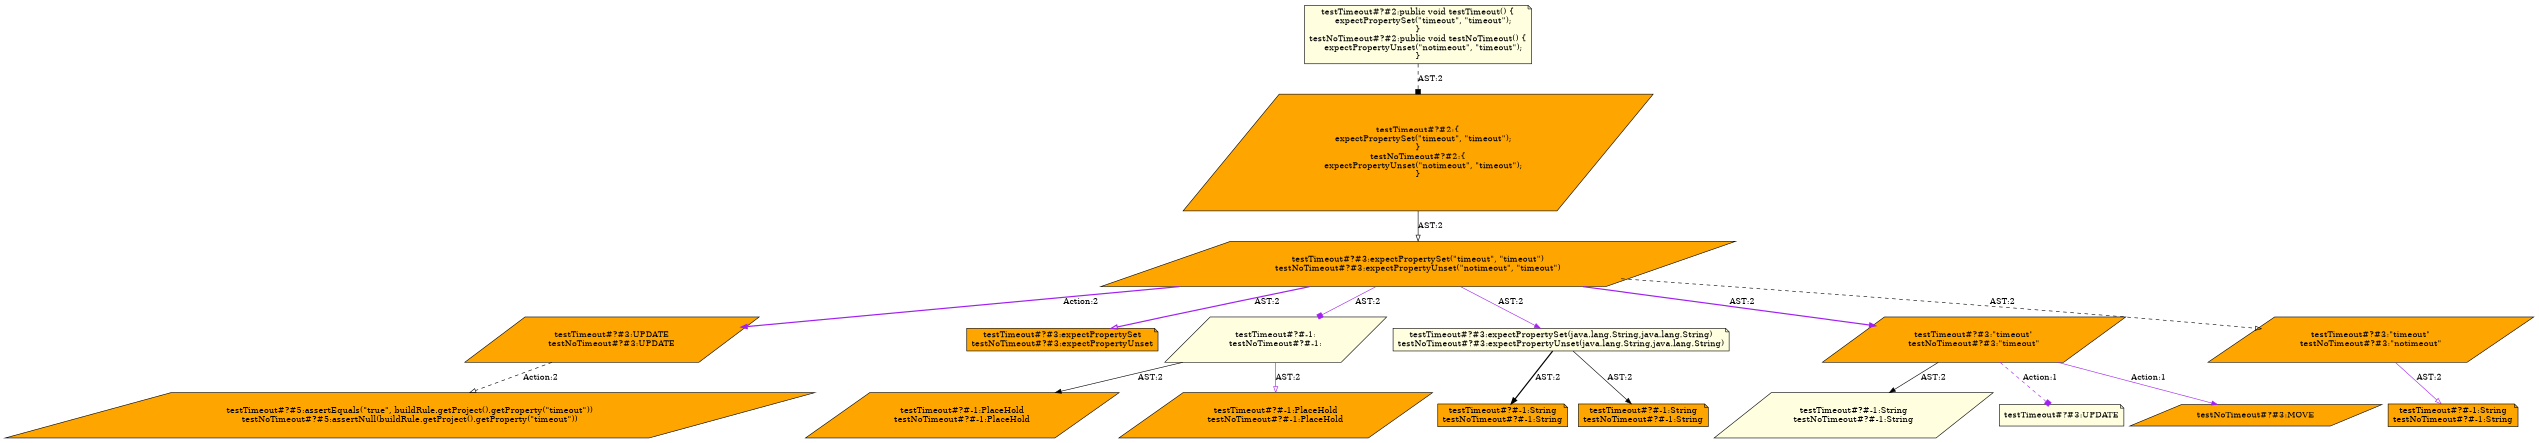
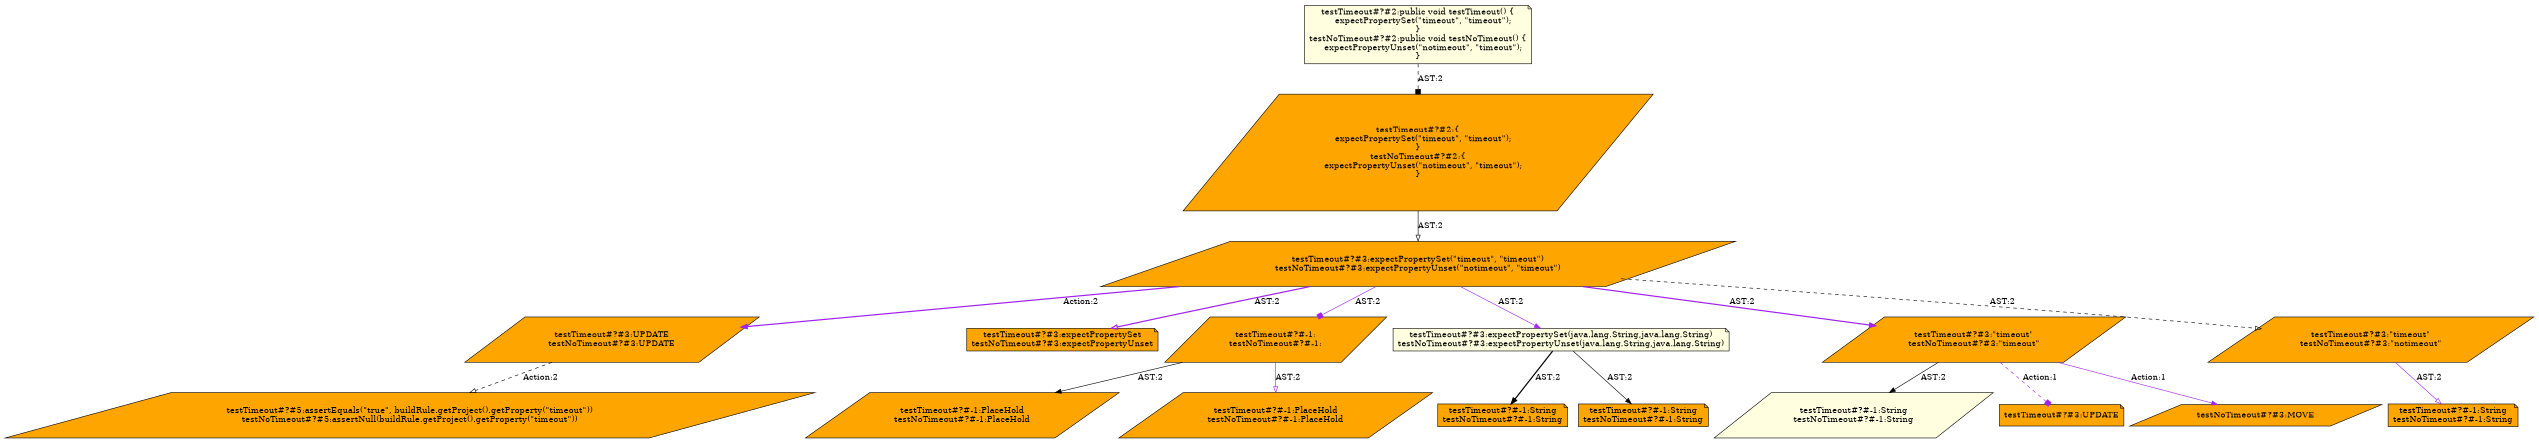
(1276, 340) -> (1276, 340)
(2062, 415) -> (2062, 415)
